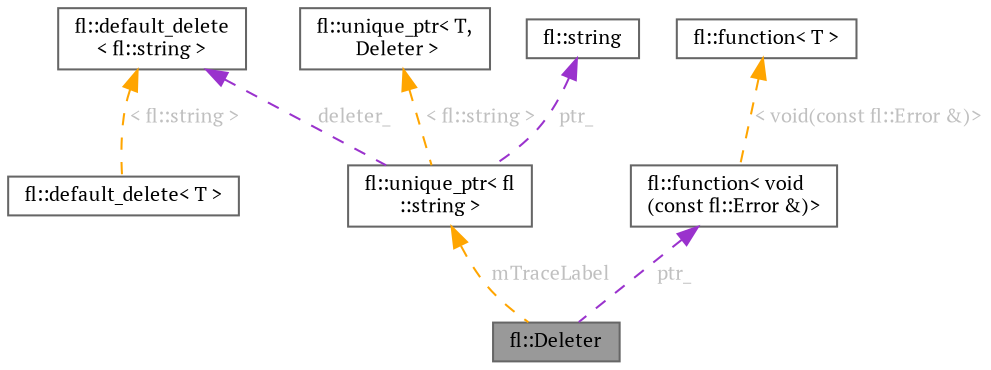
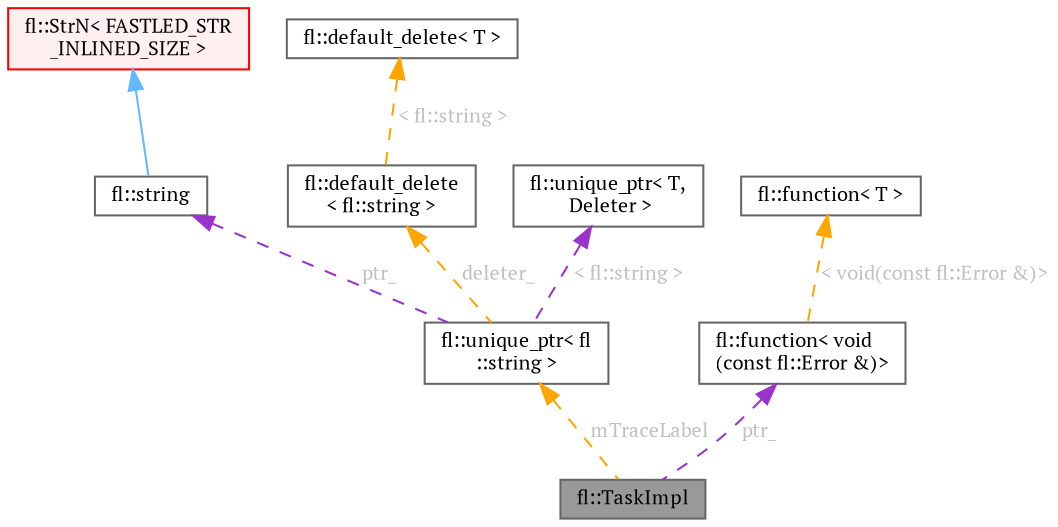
none -> (129, 39)
(305, 122) -> (456, 283)
(420, 127) -> (557, 284)
(122, 132) -> (391, 122)
(556, 342) -> (633, 499)
